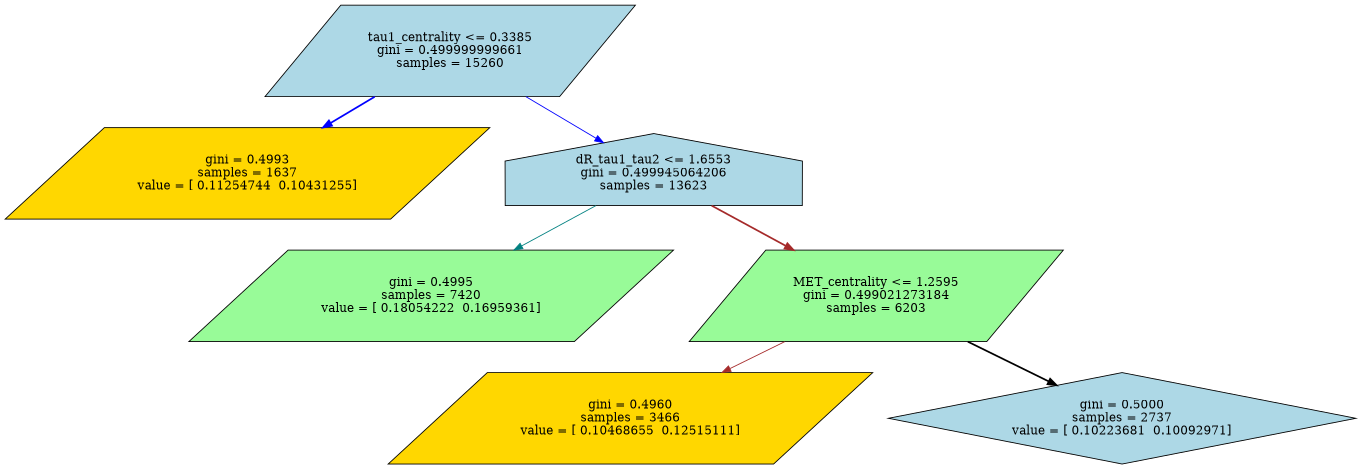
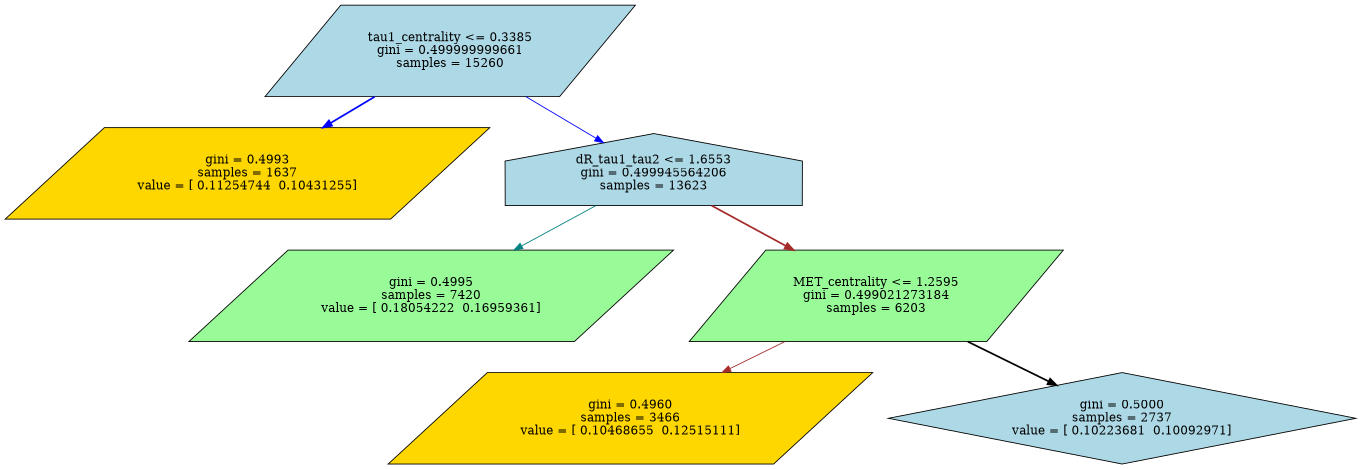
(654, 173) -> (654, 173)
